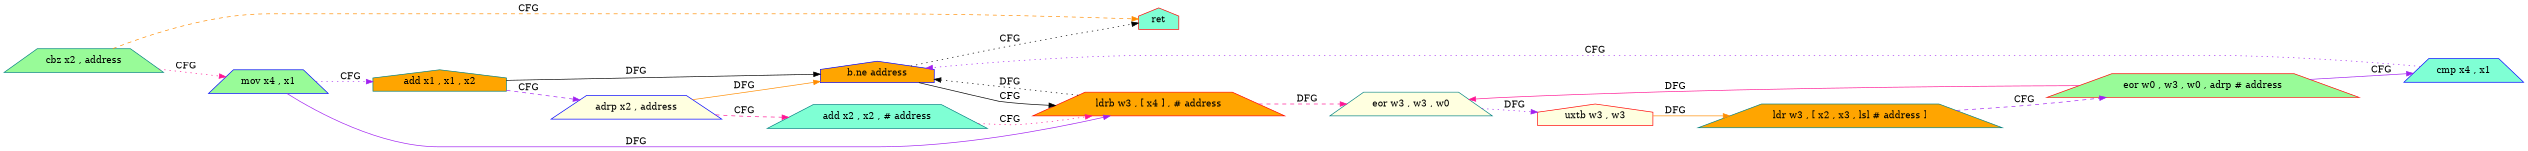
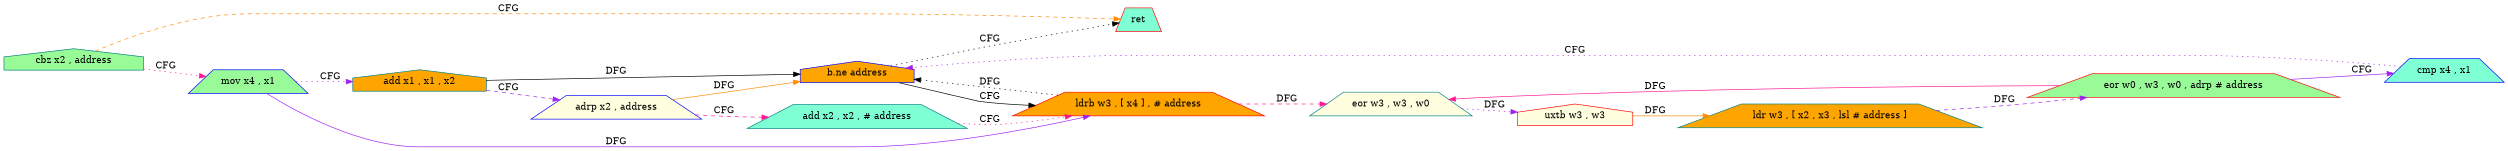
(1159, 20) -> (1139, 20)
(84, 61) -> (74, 61)
(2024, 100) -> (2005, 100)
